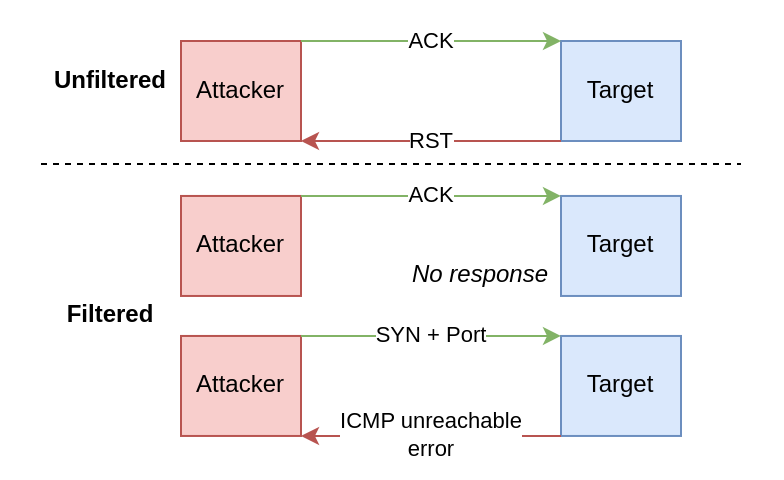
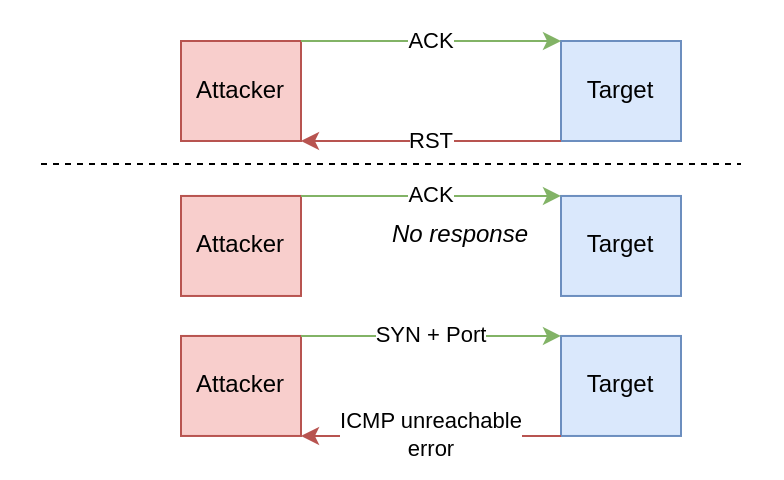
(111, 82) -> none
(481, 276) -> (461, 236)
(111, 316) -> none
